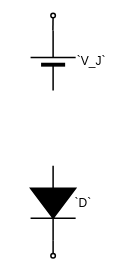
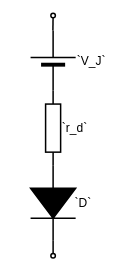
none -> (53, 128)
